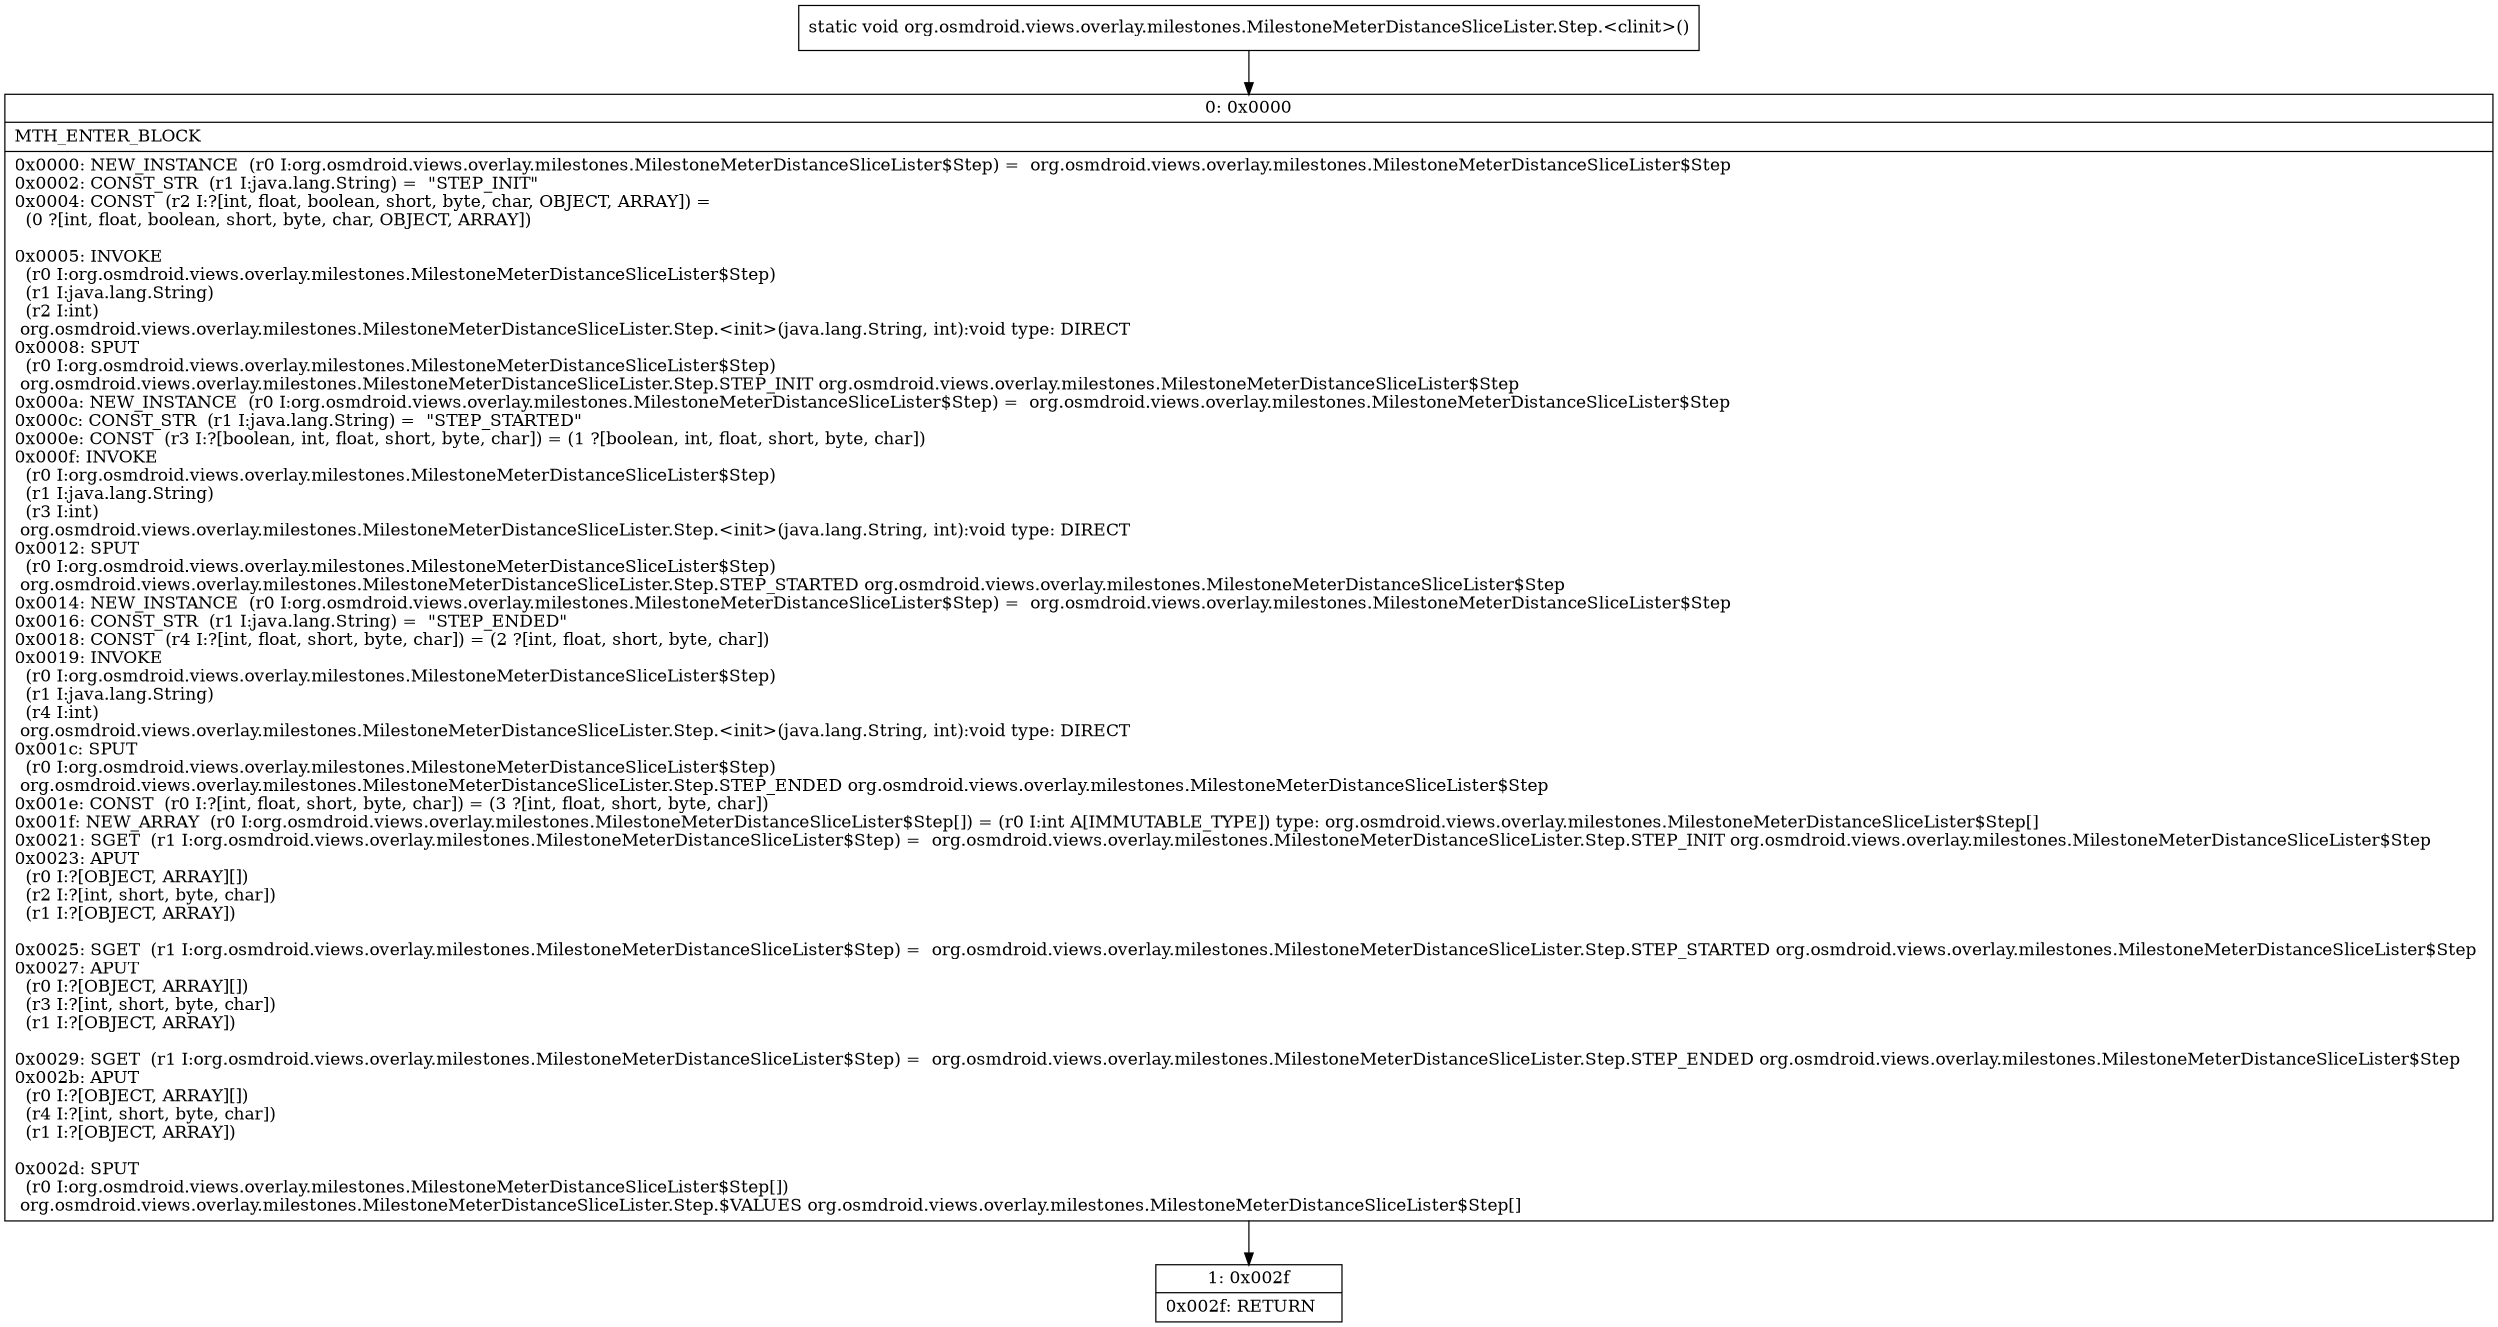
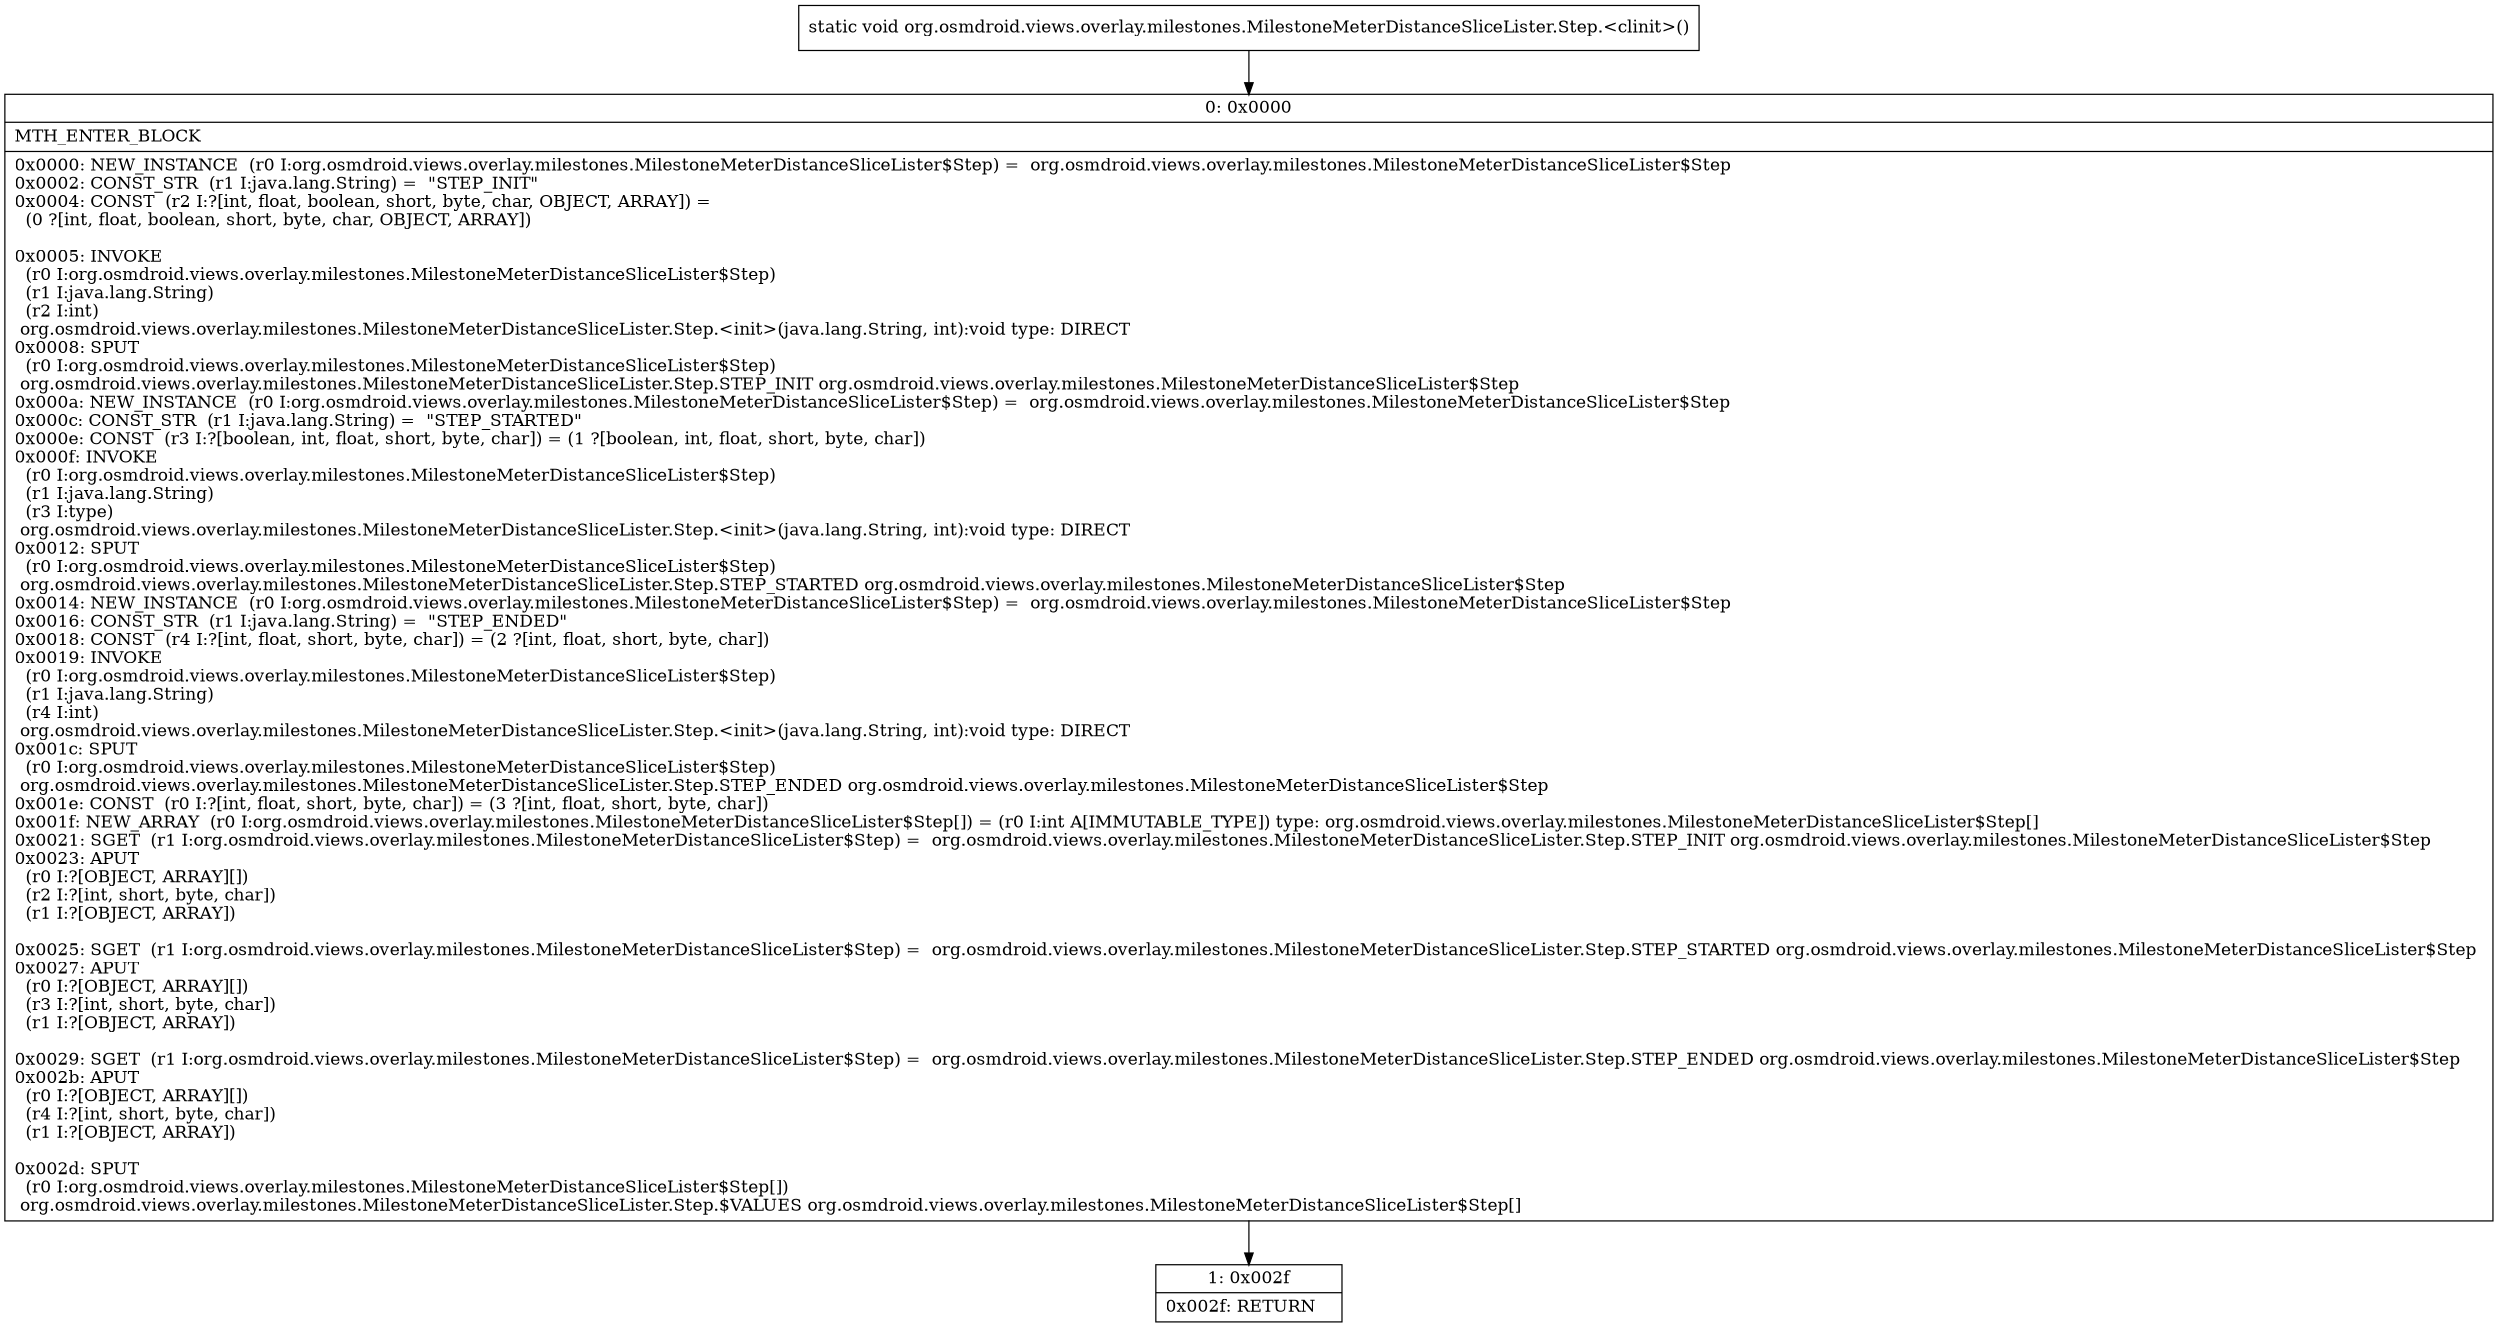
(57, 512) -> (64, 512)
